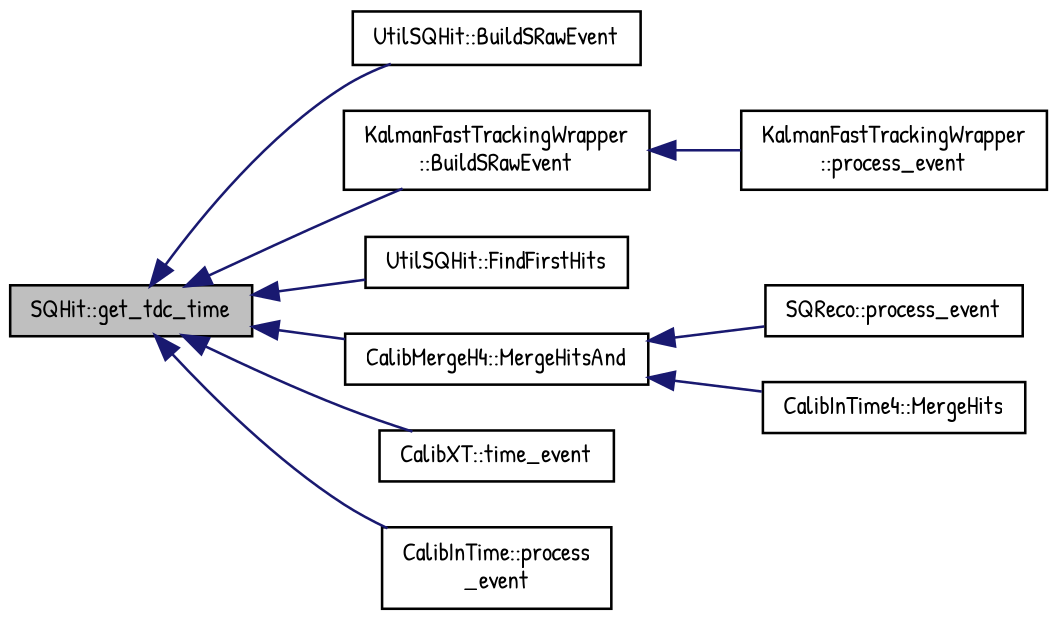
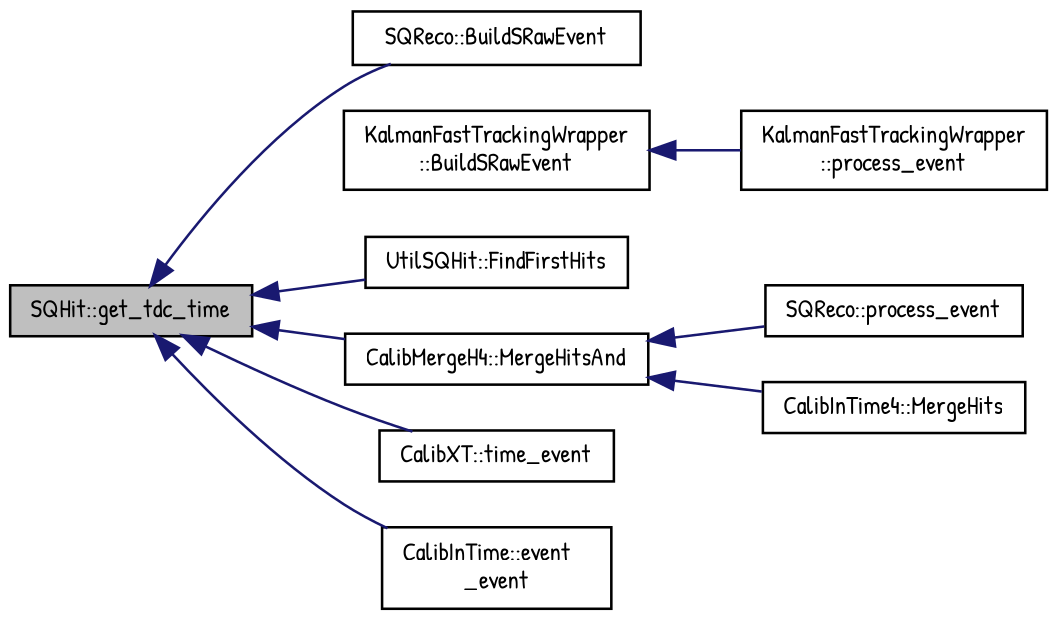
(497, 38) -> (497, 38)
(305, 231) -> none
(497, 568) -> (497, 568)
